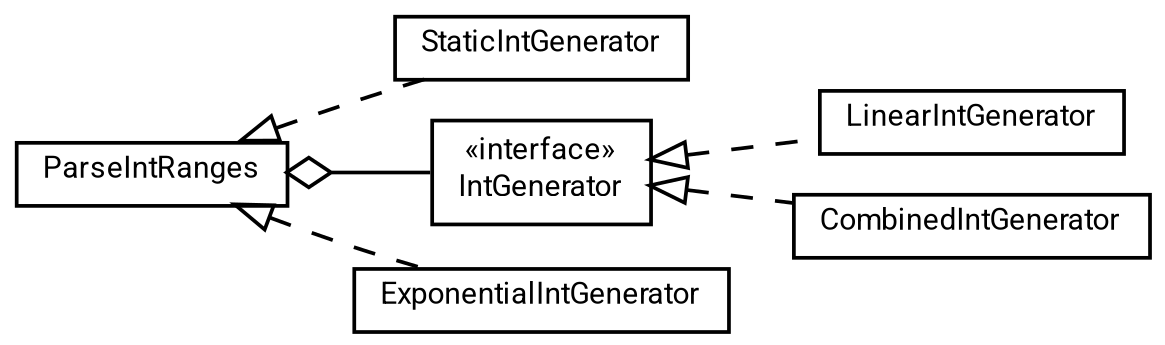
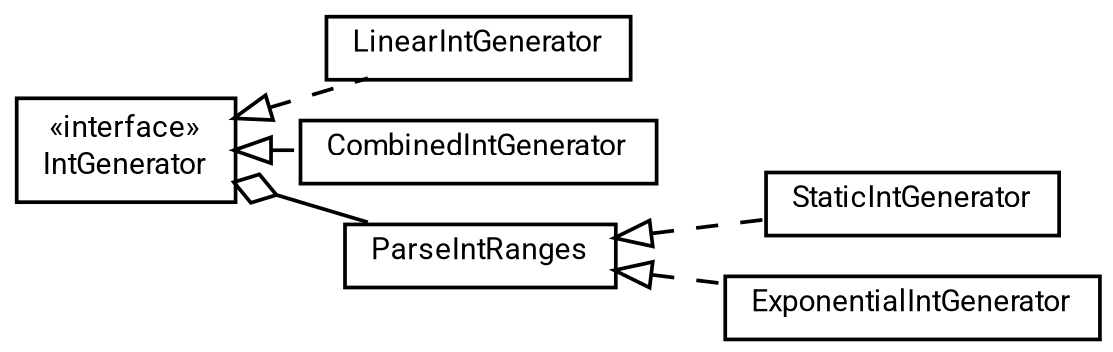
(381, 173) -> (322, 209)
